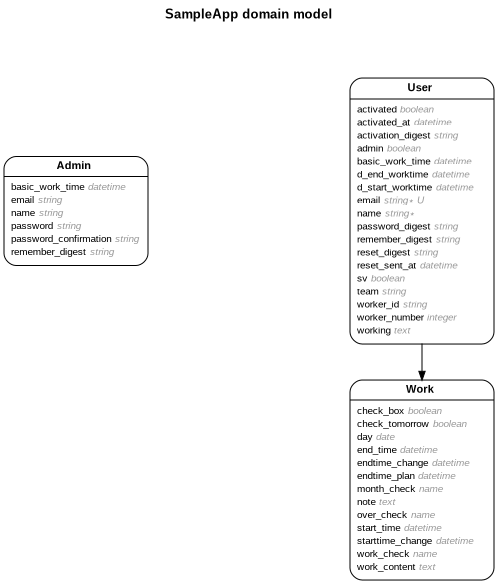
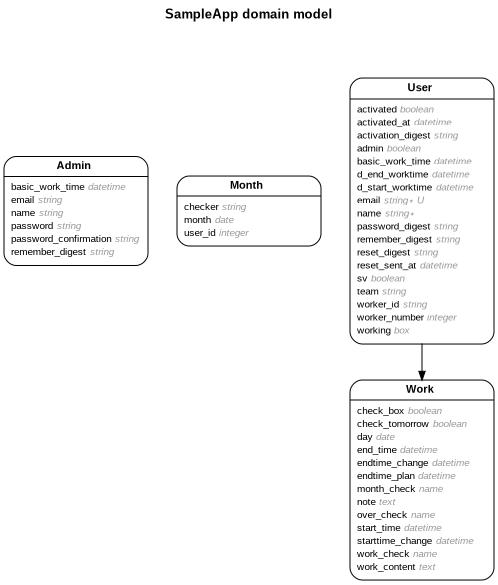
none -> (249, 211)
(402, 330) -> (402, 330)
